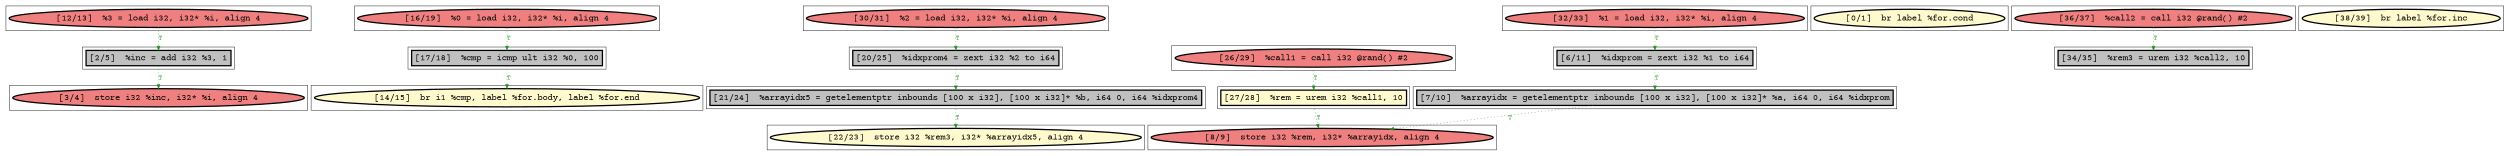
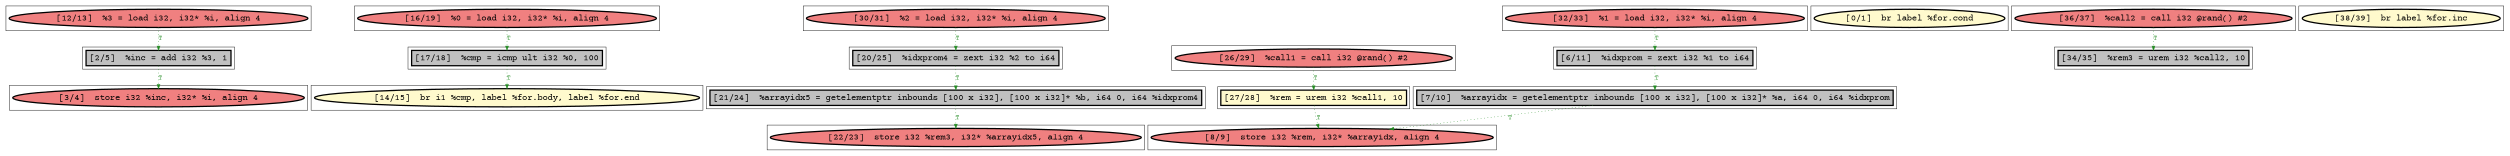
(956, 137) -> (956, 137)
